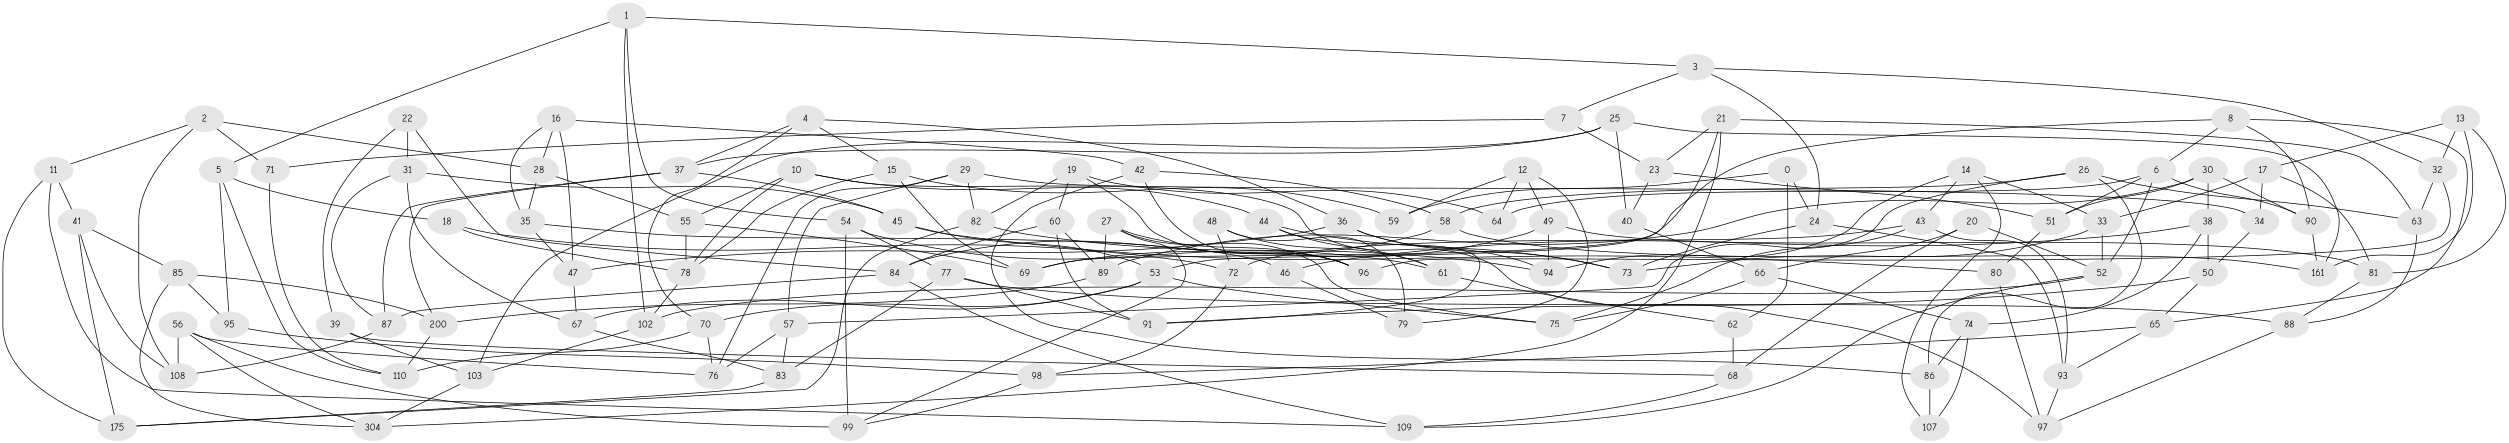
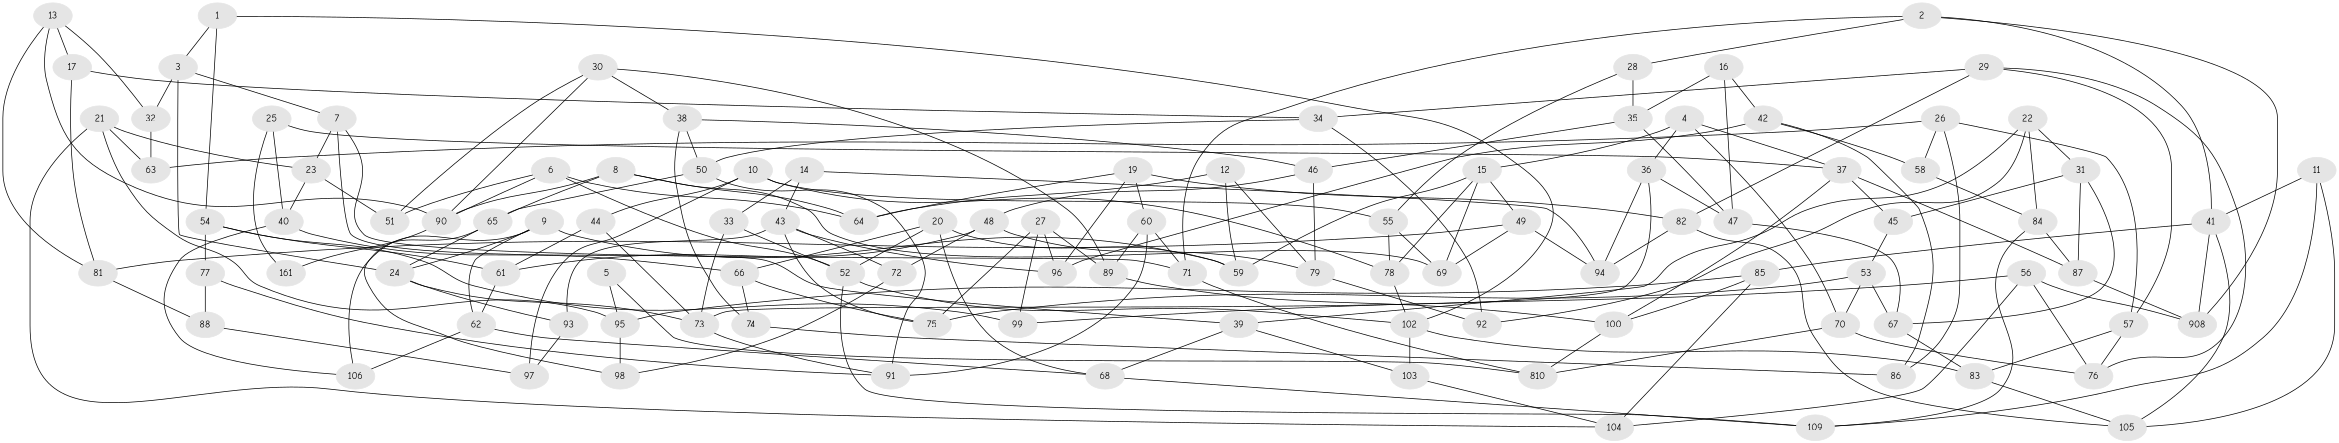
(420, 89) -> none
(1001, 142) -> none
(549, 143) -> none
(129, 144) -> (2120, 61)
(2189, 148) -> (739, 192)
(1787, 170) -> (544, 222)
none -> (1149, 191)
(1535, 194) -> (1502, 196)
(2184, 199) -> none
(447, 222) -> none
(973, 243) -> (1167, 248)
(2444, 246) -> (169, 199)
none -> (1088, 247)
(1475, 253) -> (318, 304)
(1879, 257) -> none
(1940, 260) -> (958, 263)
none -> (784, 268)
(1478, 271) -> (812, 361)
(1996, 273) -> none
(2382, 300) -> none
(438, 325) -> (1614, 325)
none -> (1482, 325)
(860, 327) -> (1719, 351)
(2109, 351) -> (444, 247)
(178, 376) -> (2197, 325)
none -> (355, 376)
(400, 376) -> (1538, 376)
(945, 407) -> none
(117, 428) -> (2127, 428)
(373, 428) -> (1614, 428)
(1930, 428) -> none
